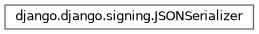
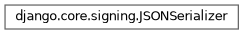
(129, 17) -> (122, 17)
